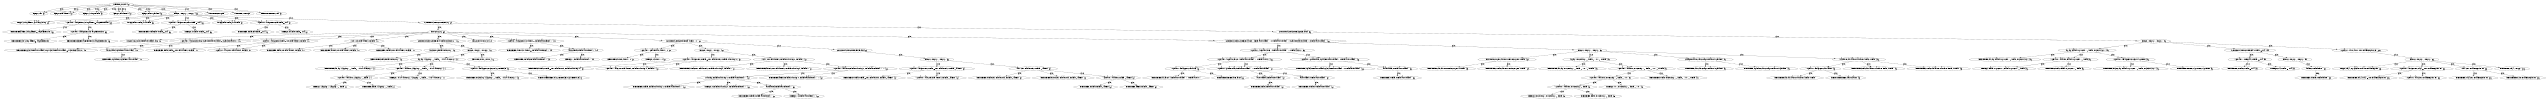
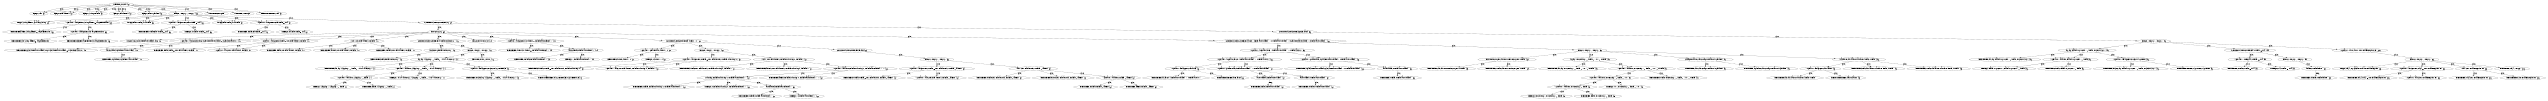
(1271, 82) -> (1271, 82)
